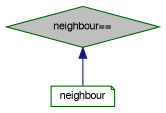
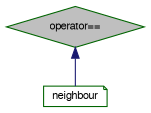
(83, 27) -> (75, 27)
